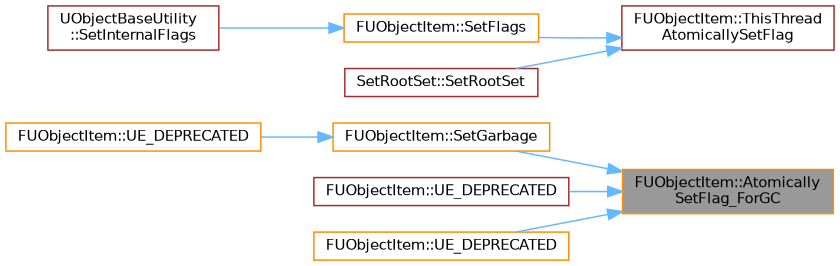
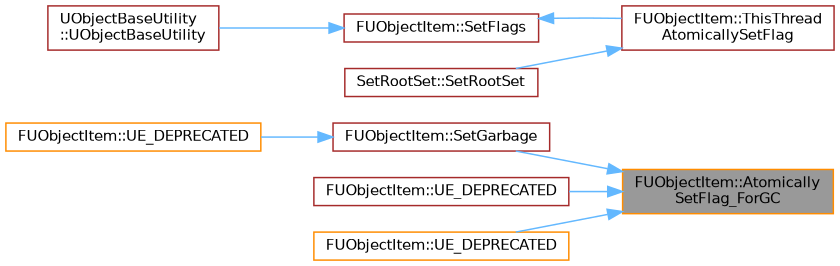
(133, 28) -> (133, 28)
(441, 28) -> (441, 28)
(573, 38) -> (588, 18)
(441, 137) -> (441, 137)
